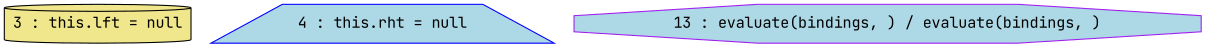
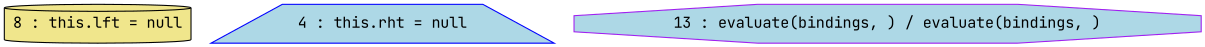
(98, 24) -> (98, 24)
